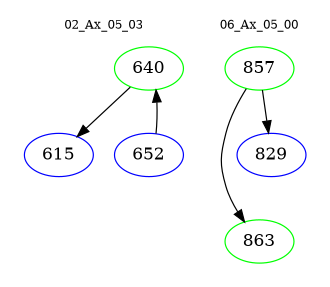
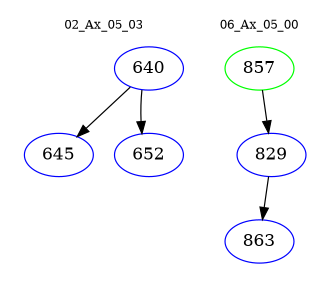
(149, 68) -> (149, 68)
(157, 118) -> (141, 106)
(222, 149) -> (266, 192)
(59, 155) -> (59, 155)
(260, 241) -> (260, 241)
